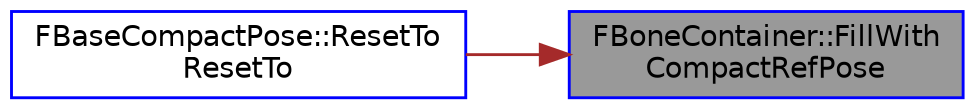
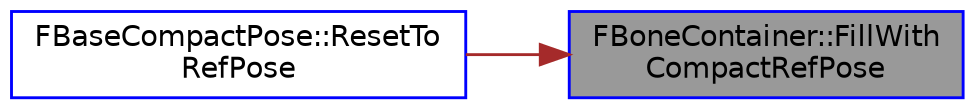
(239, 55) -> (239, 55)
